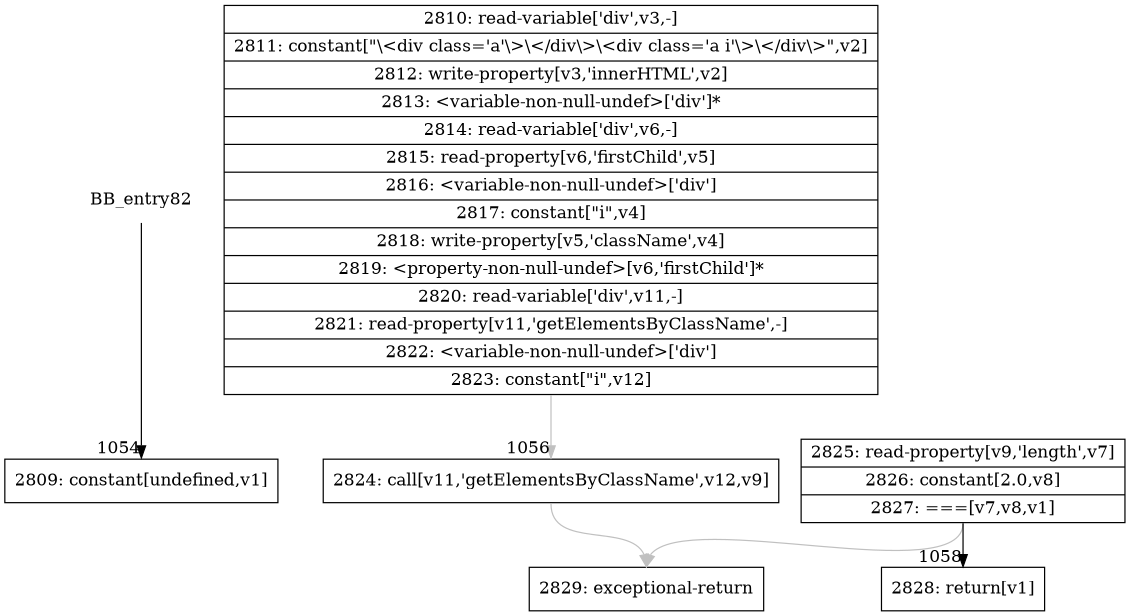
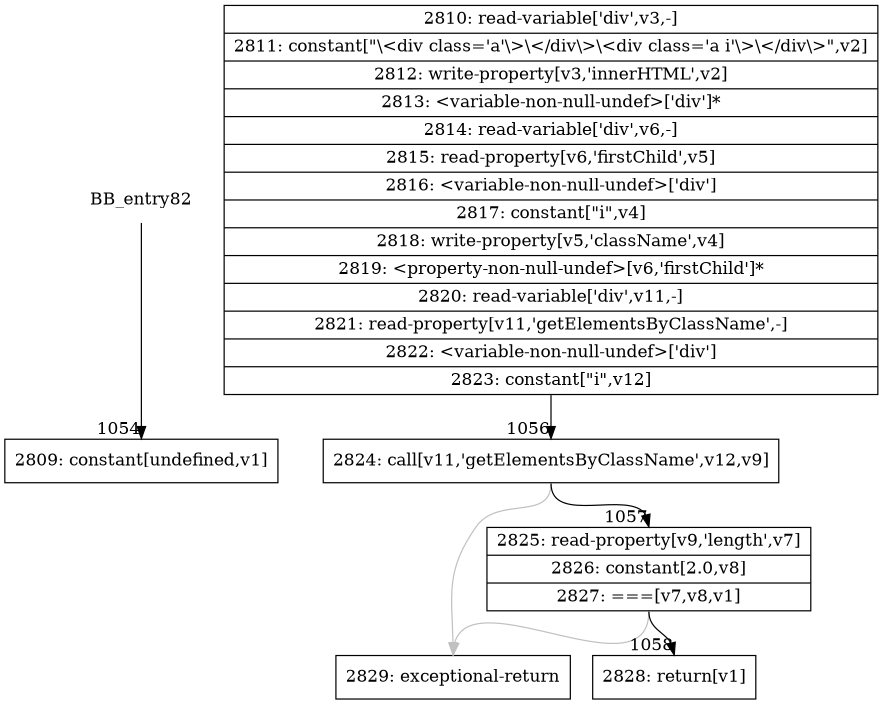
(551, 420) -> (551, 411)
none -> (594, 505)
